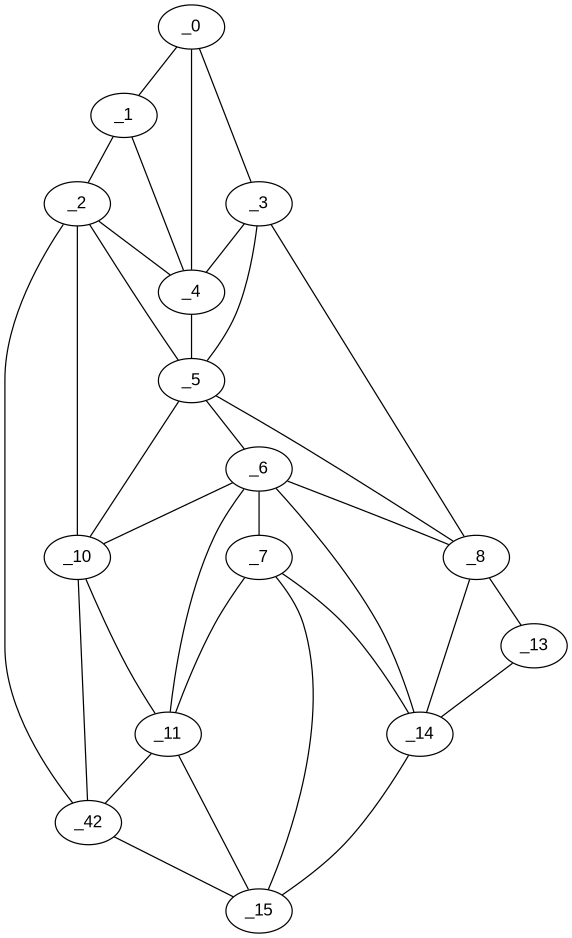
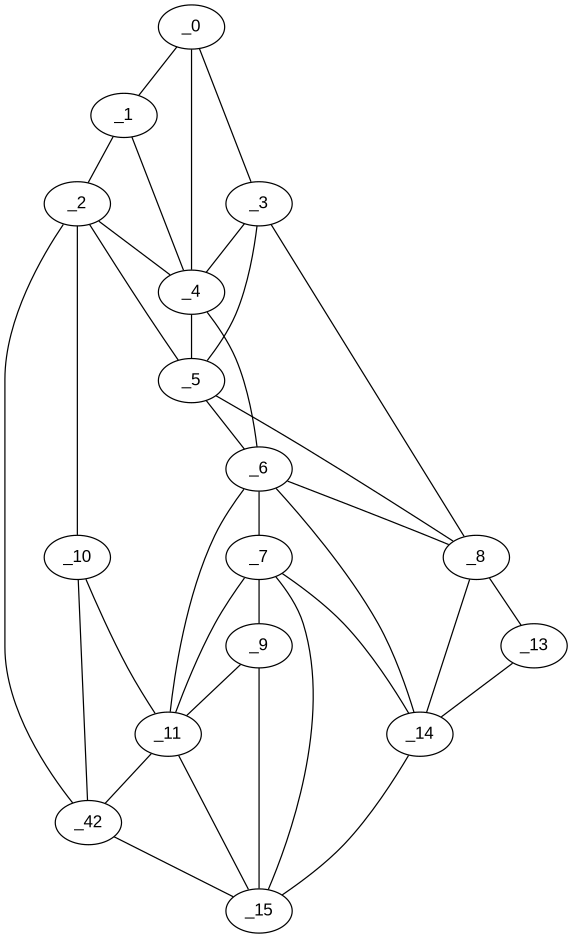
(134, 469) -> none
(168, 513) -> (242, 376)
none -> (259, 646)
